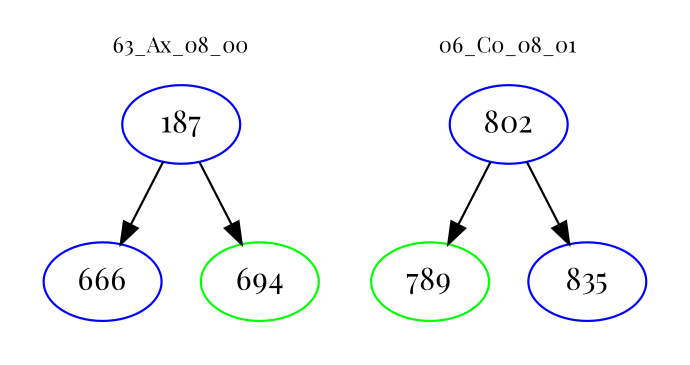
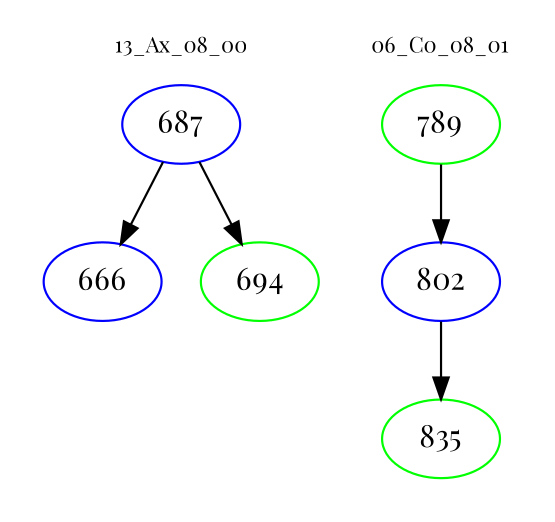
(181, 47) -> (181, 47)
(181, 124) -> (181, 124)
(474, 193) -> (441, 192)
(587, 282) -> (441, 439)
